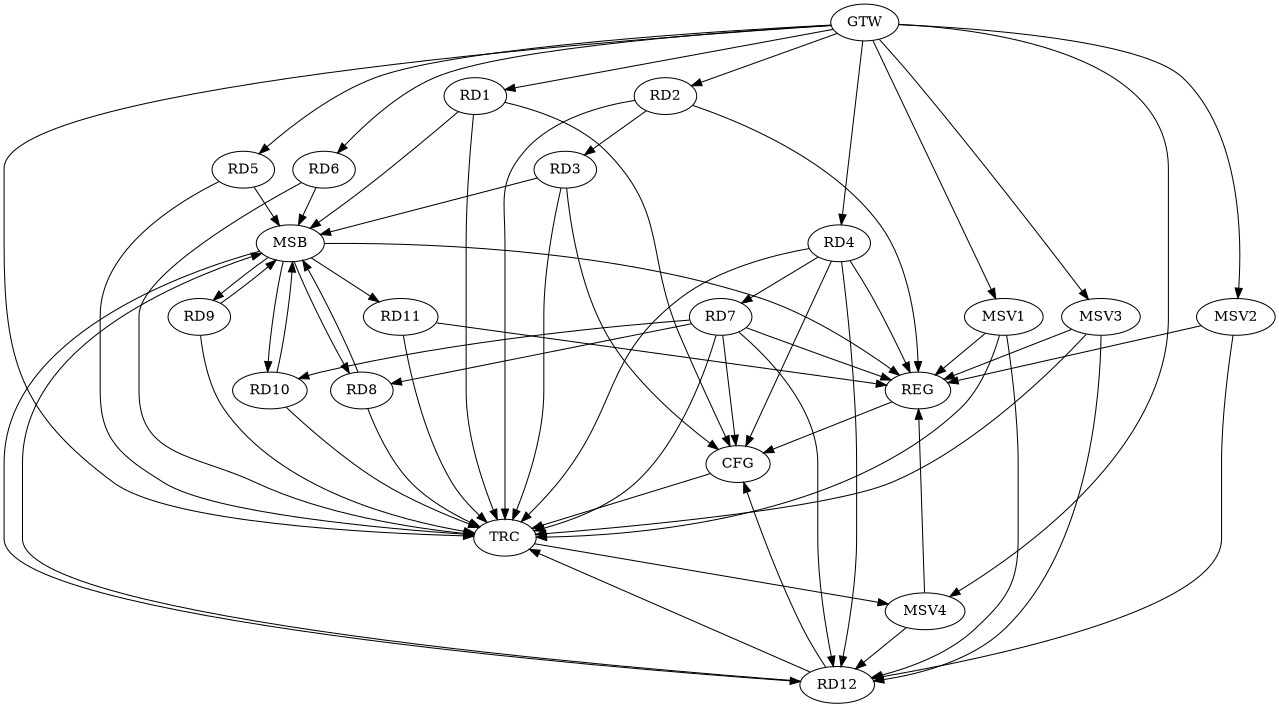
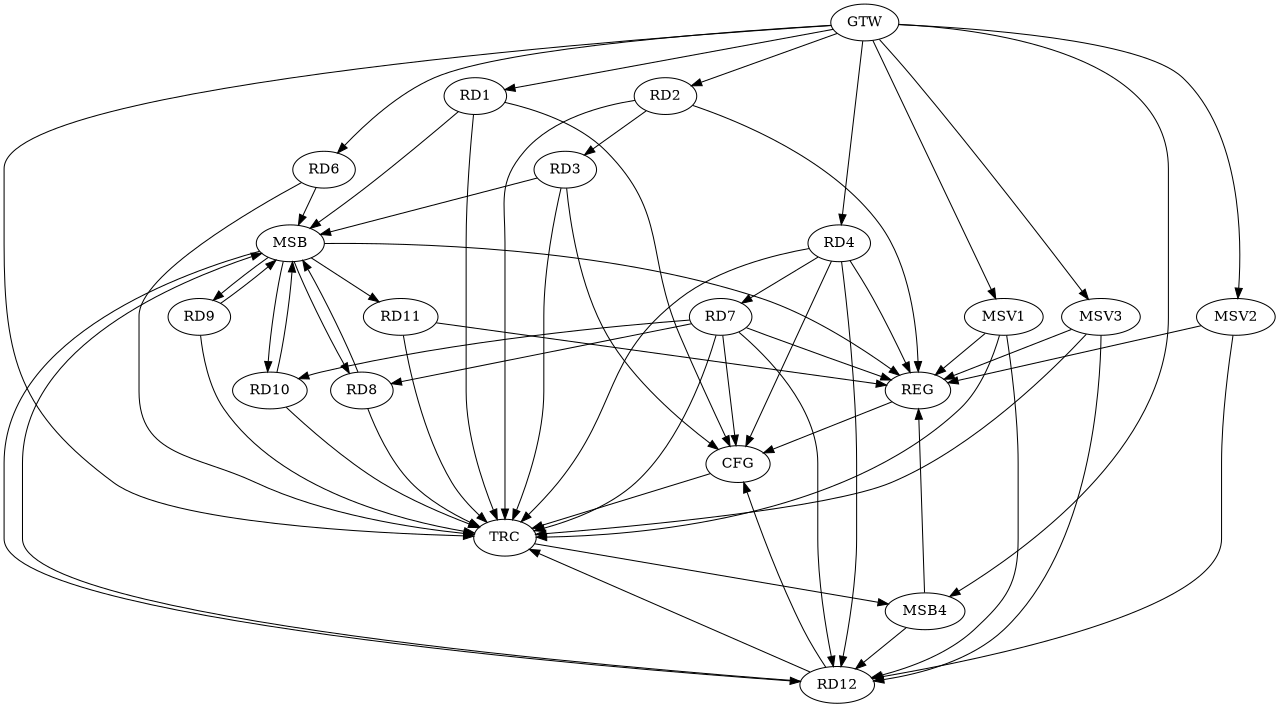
(243, 170) -> none
(925, 611) -> (925, 611)
